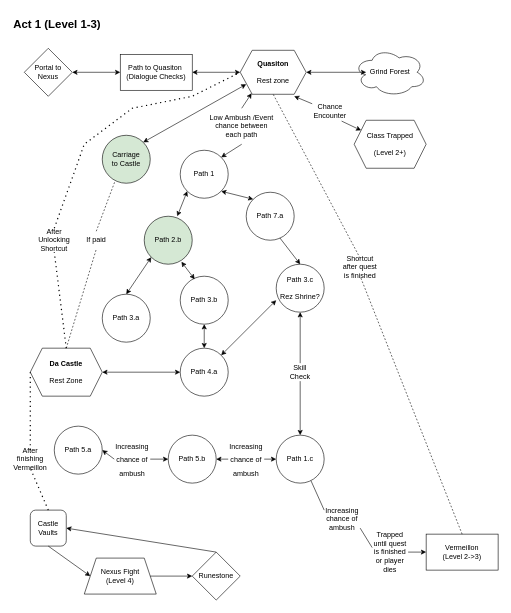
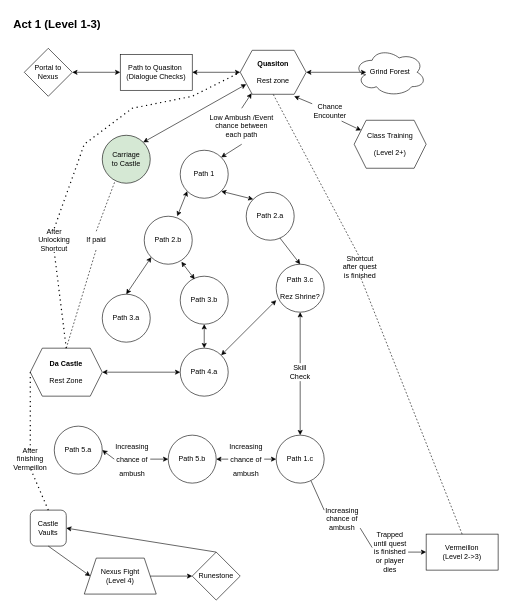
(390, 144) -> (390, 144)
(270, 216) -> (270, 216)
(168, 240) -> (168, 240)
